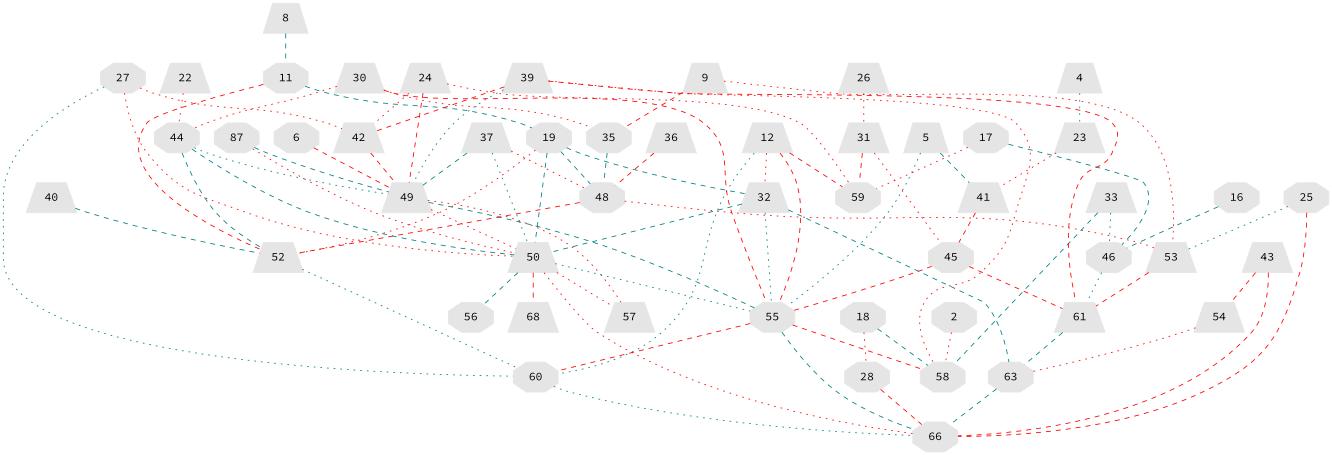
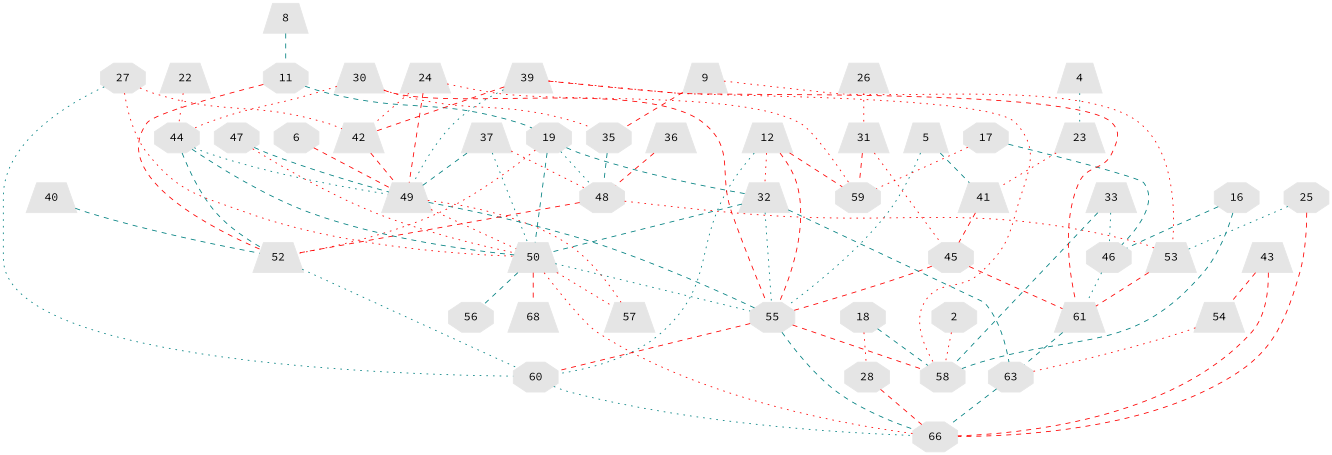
(237, 138) -> (237, 138)
(576, 168) -> (576, 168)
none -> (1124, 330)
